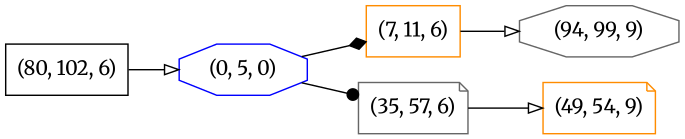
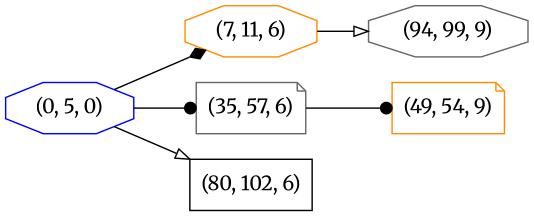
(413, 31) -> (251, 31)
(146, 70) -> (145, 140)
(498, 108) -> (343, 108)
